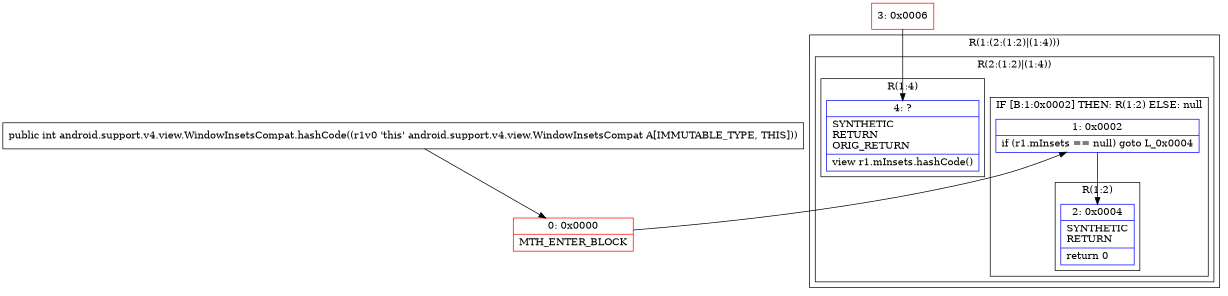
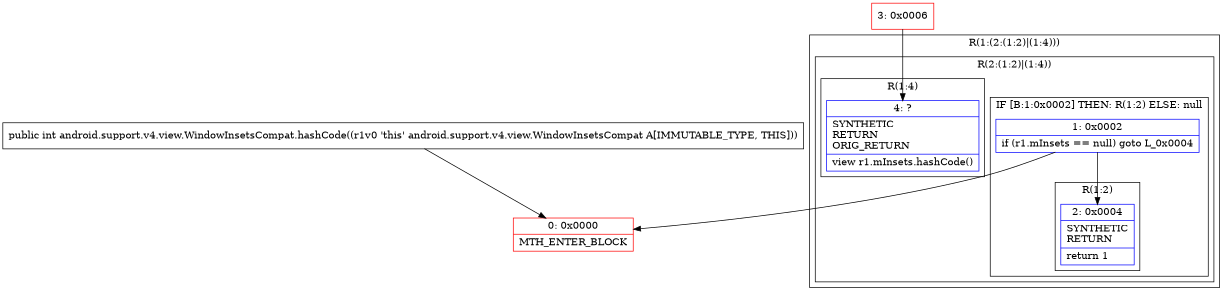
(849, 205) -> (851, 203)
(1088, 256) -> (1088, 256)
